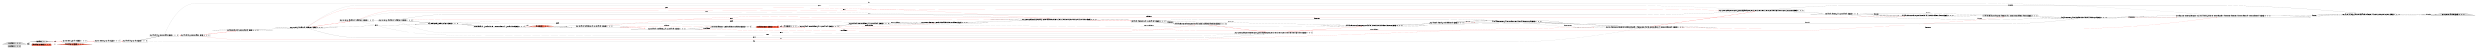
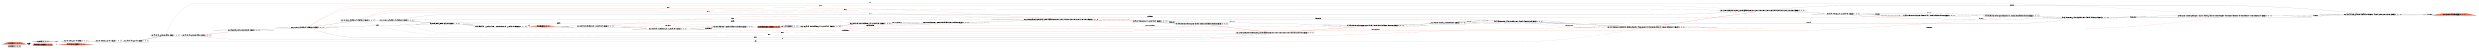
(2453, 15) -> (2455, 15)
(14, 43) -> (14, 43)
(28, 44) -> (29, 44)
